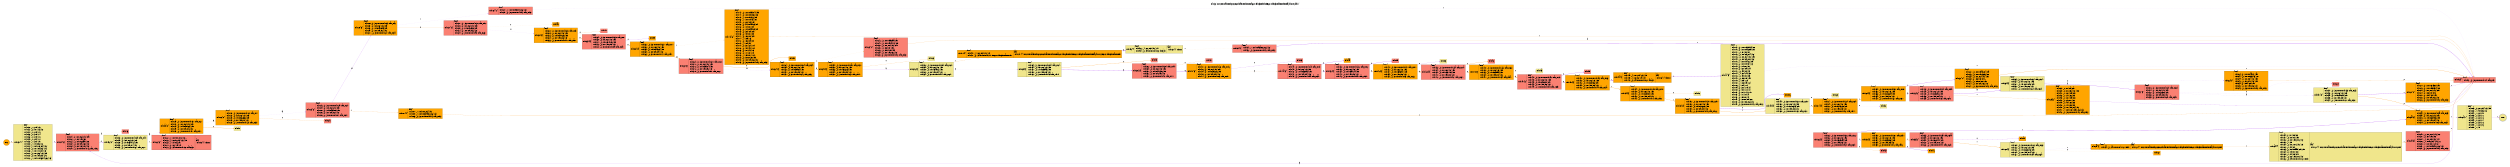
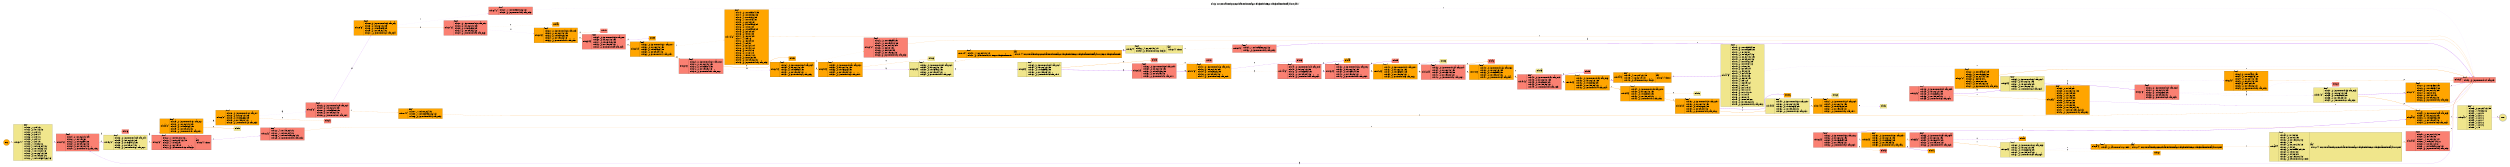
(1883, 94) -> none
none -> (282, 134)
